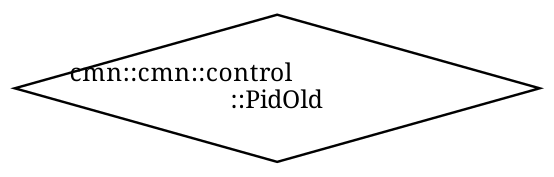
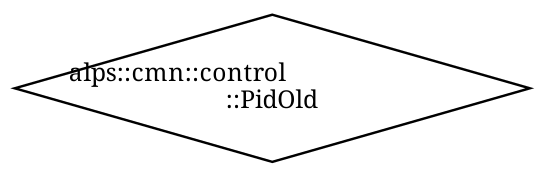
(277, 88) -> (272, 88)
